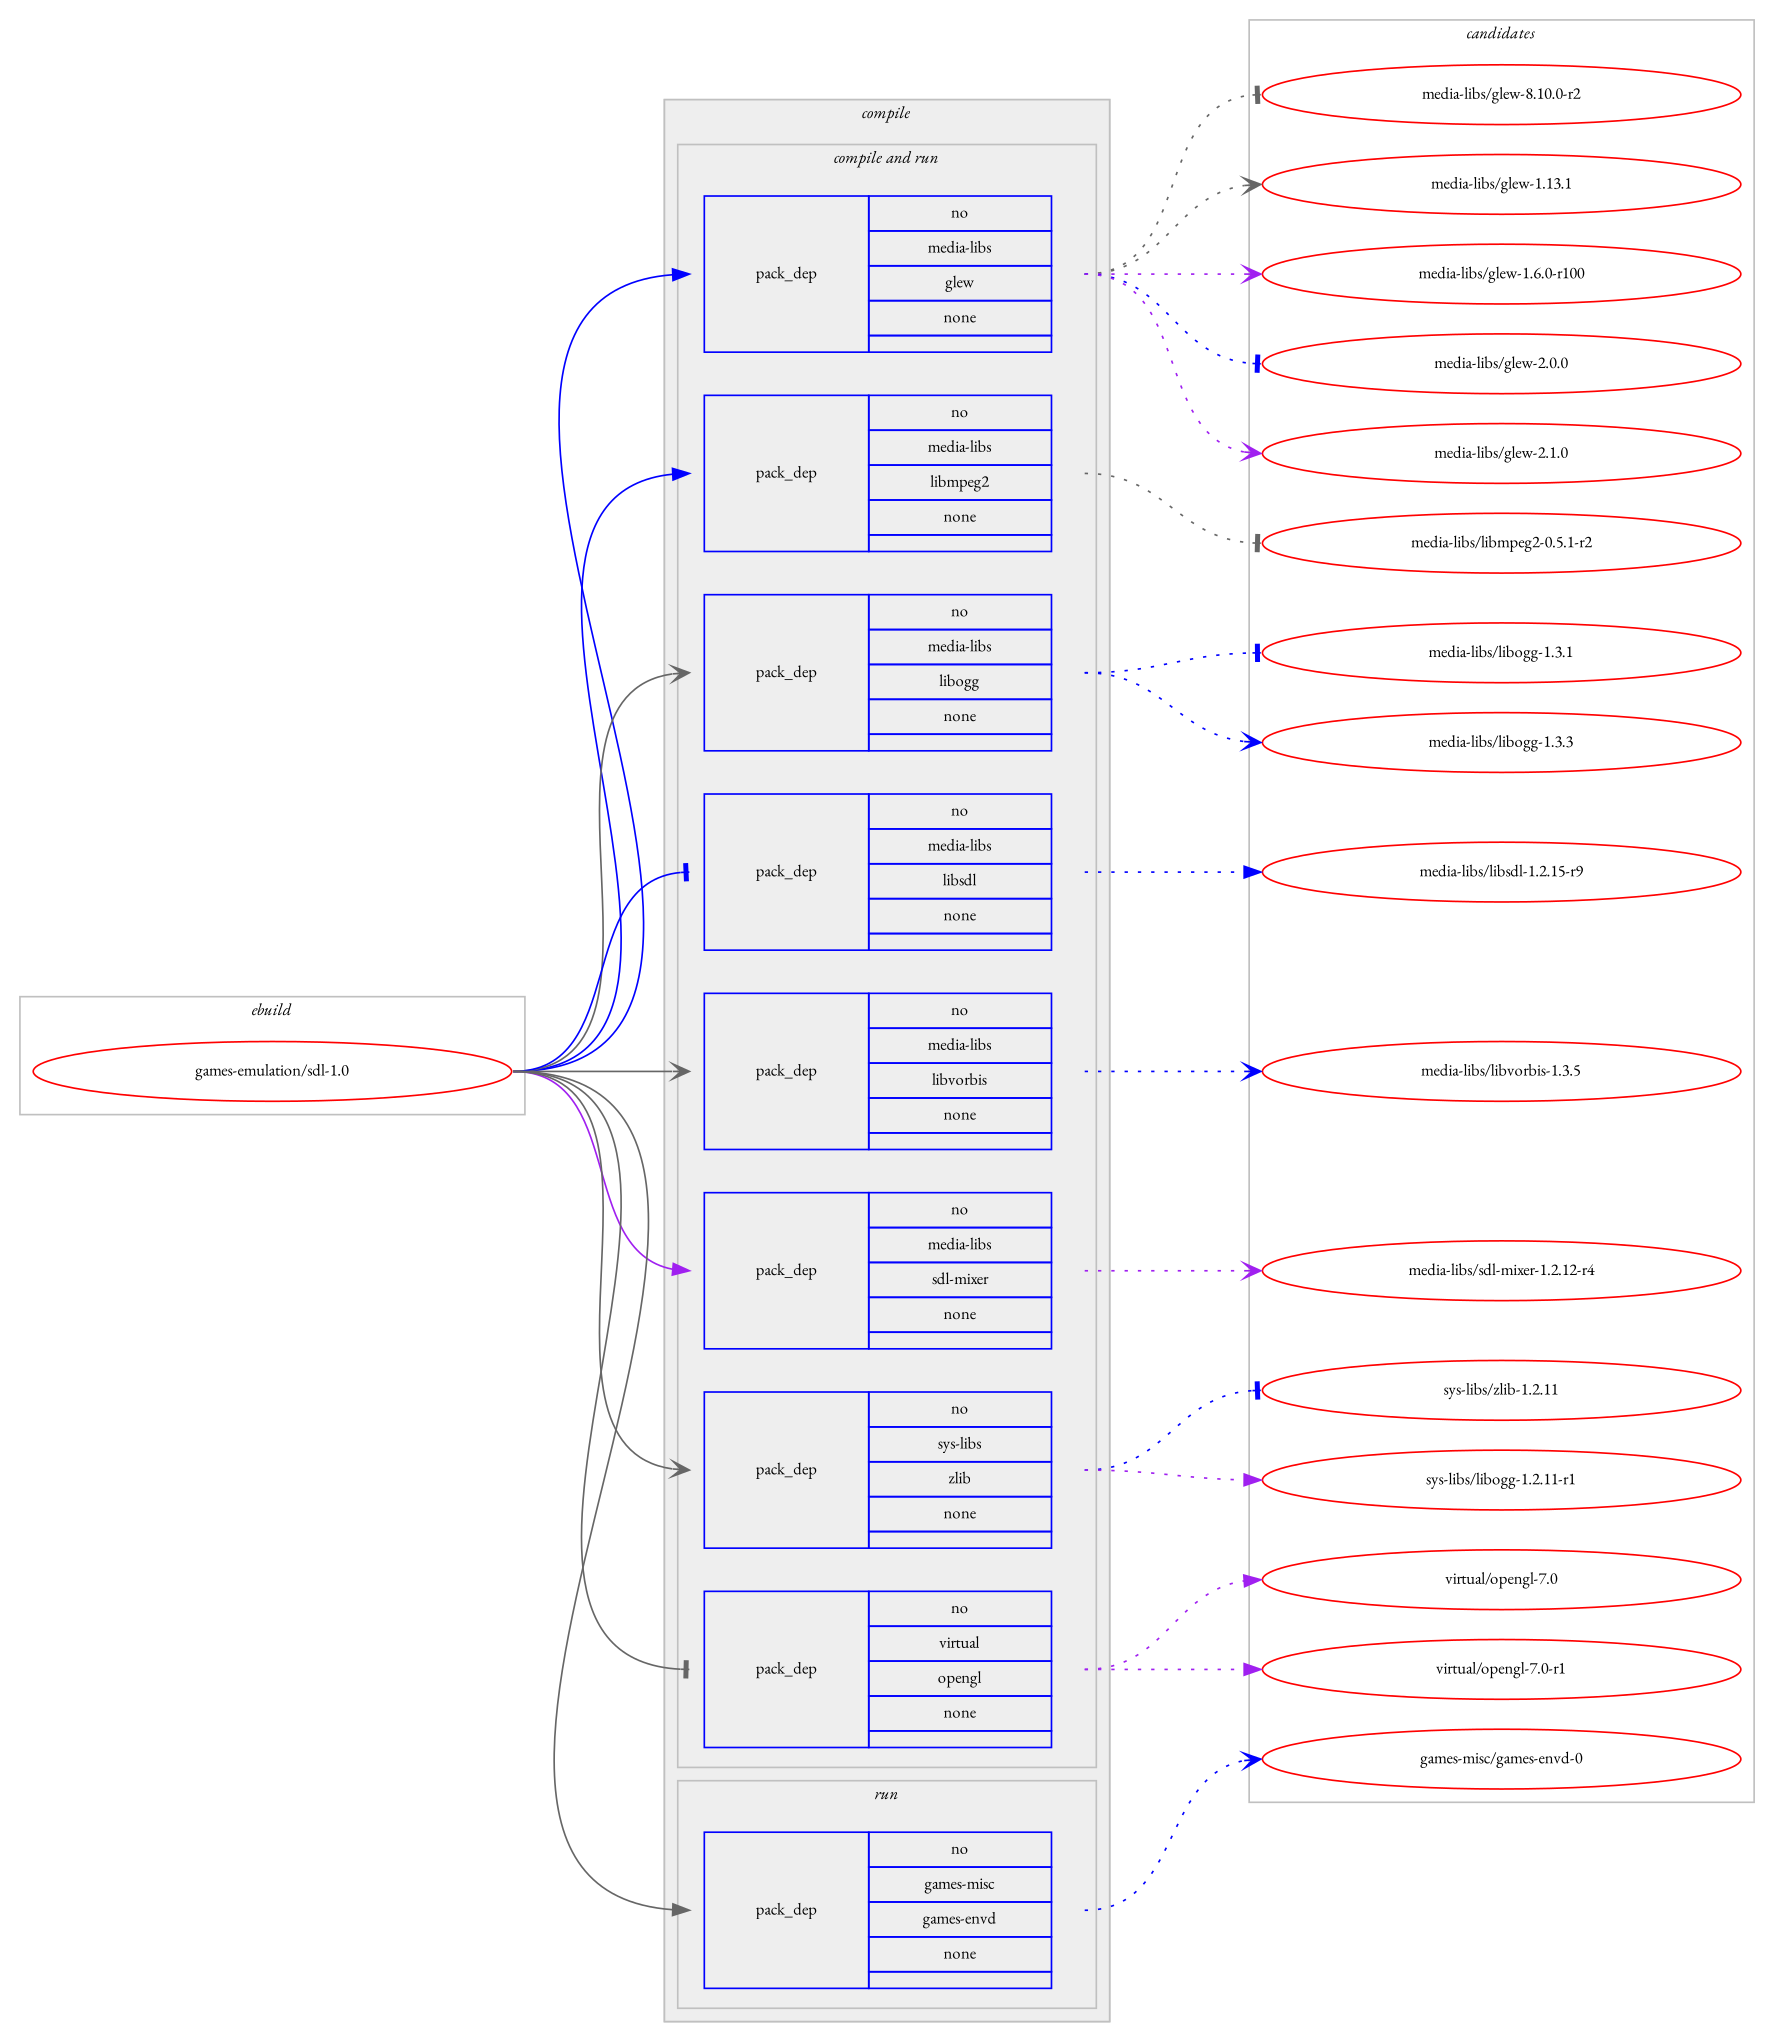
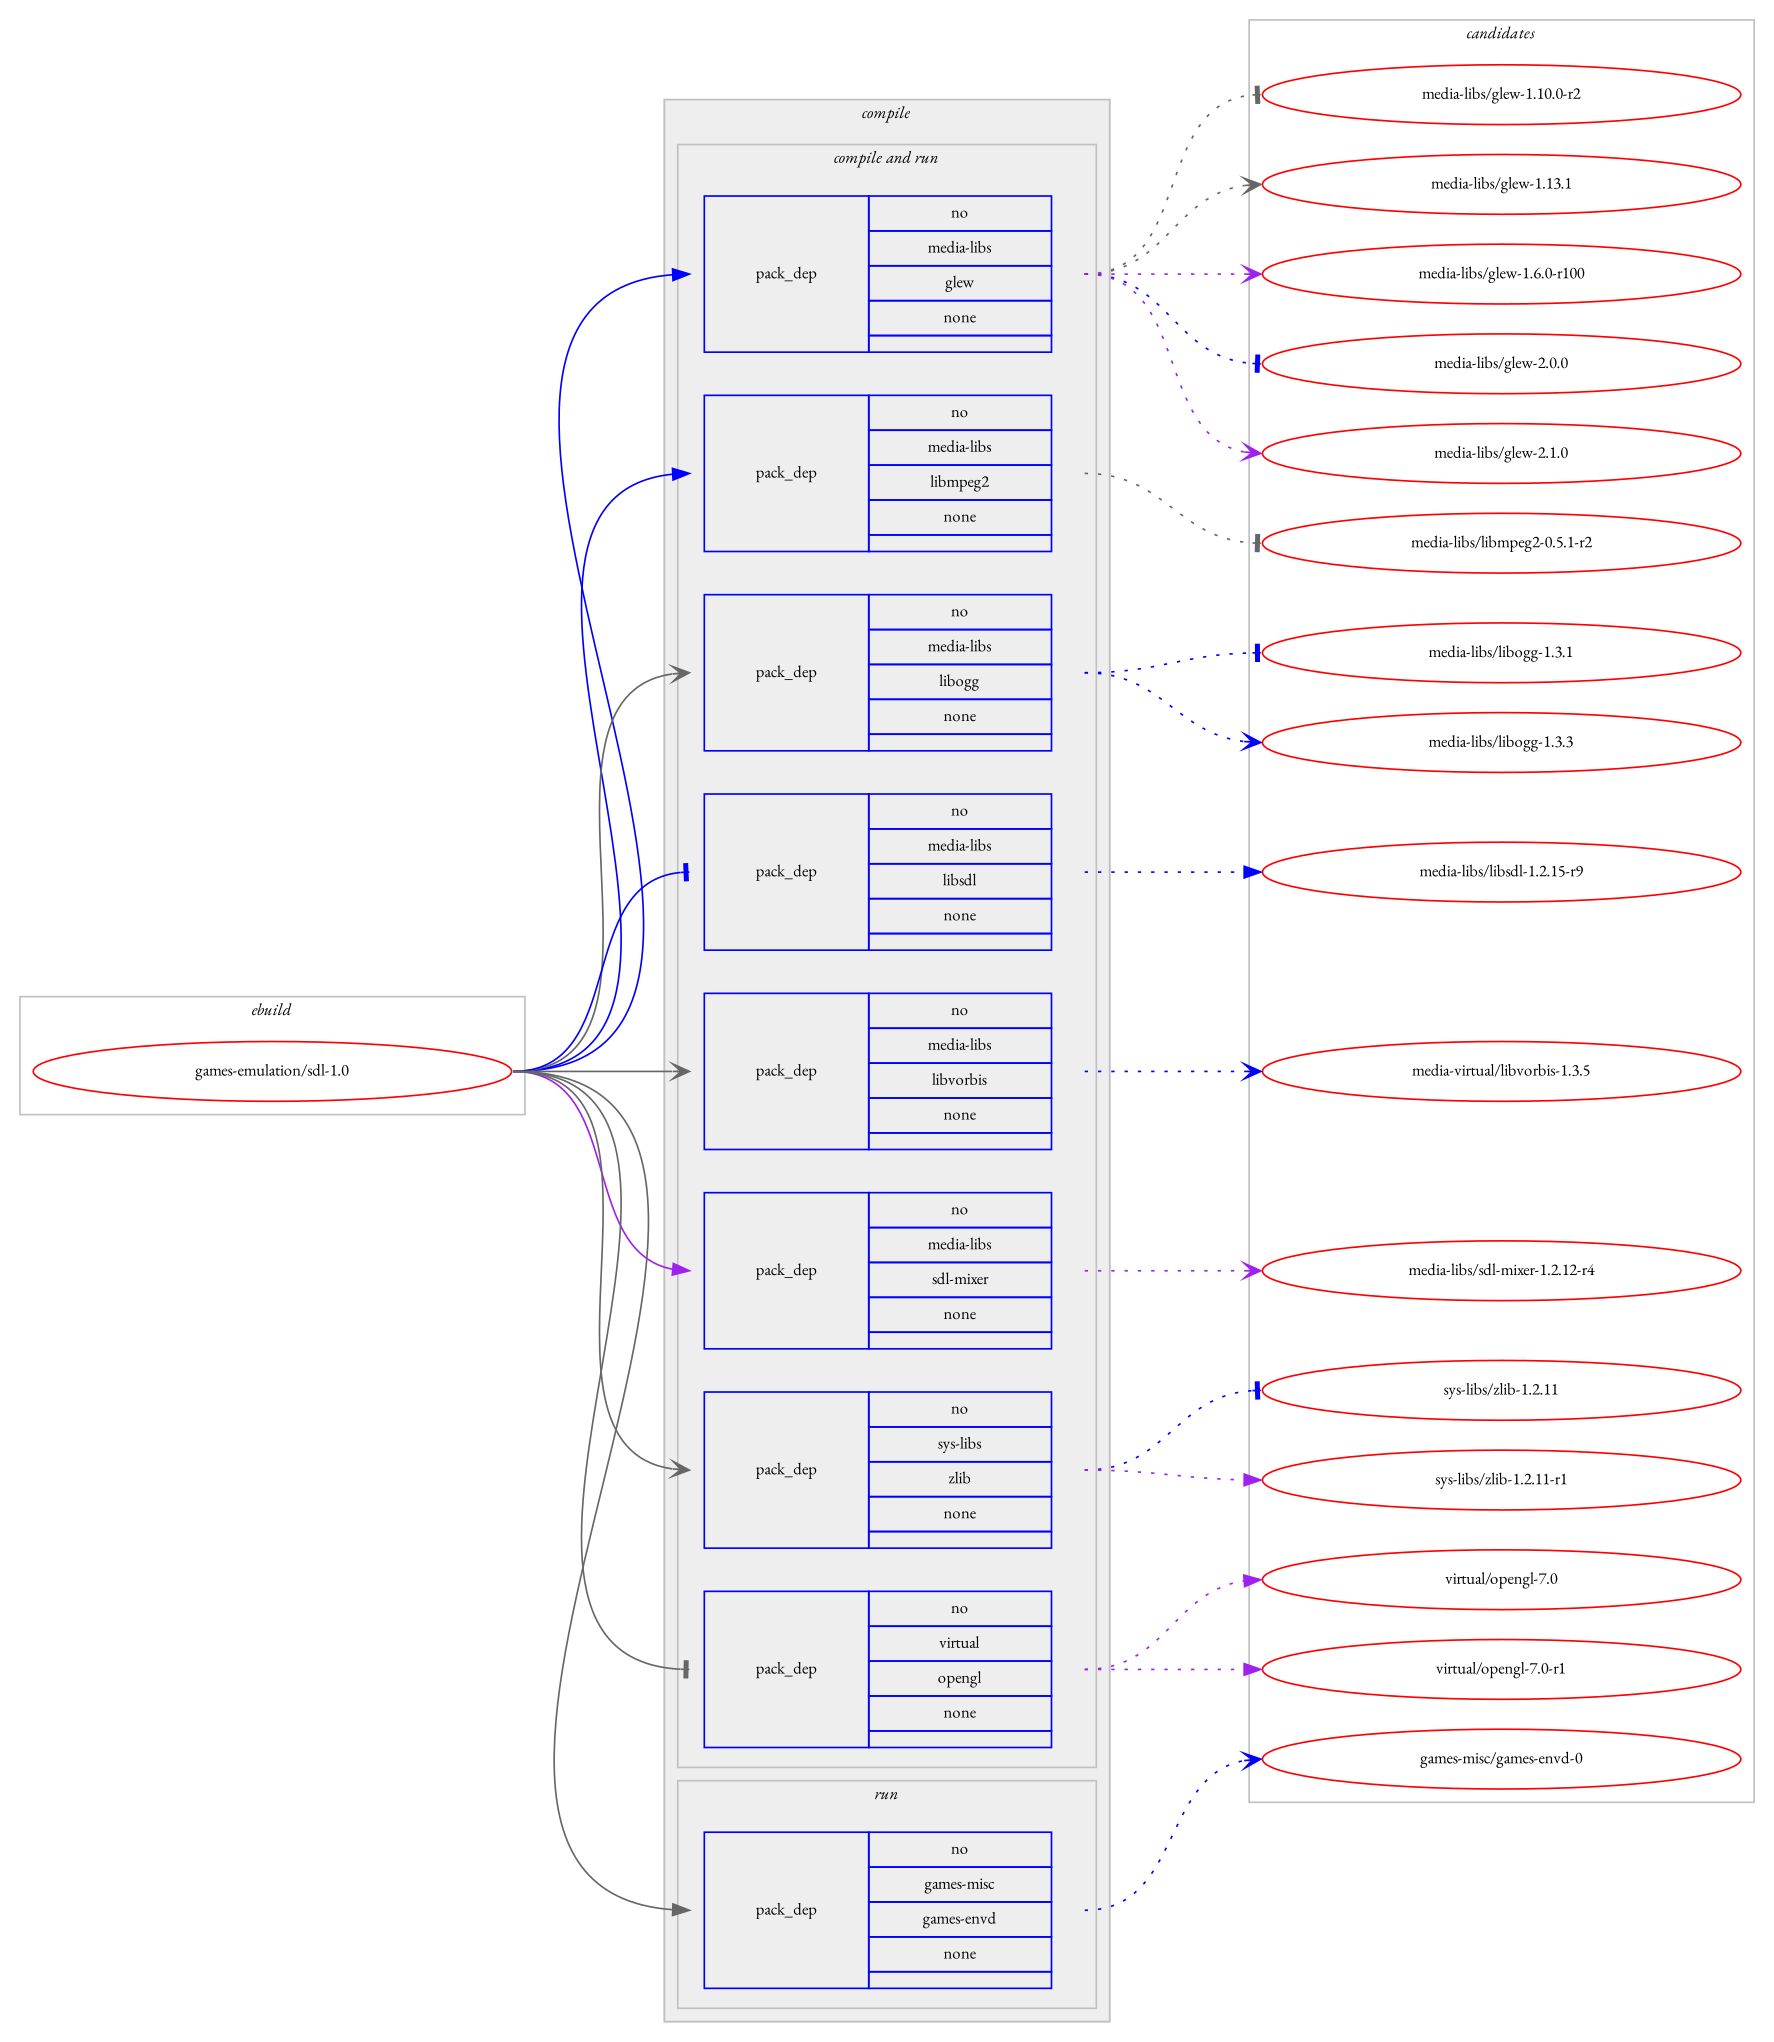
(1502, 95) -> (1502, 95)
(1502, 1071) -> (1502, 1071)
(1502, 1480) -> (1502, 1480)
